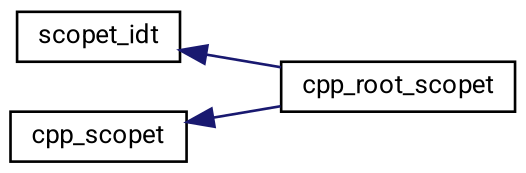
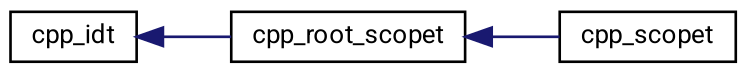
(99, 37) -> (74, 37)
(247, 112) -> (526, 37)
